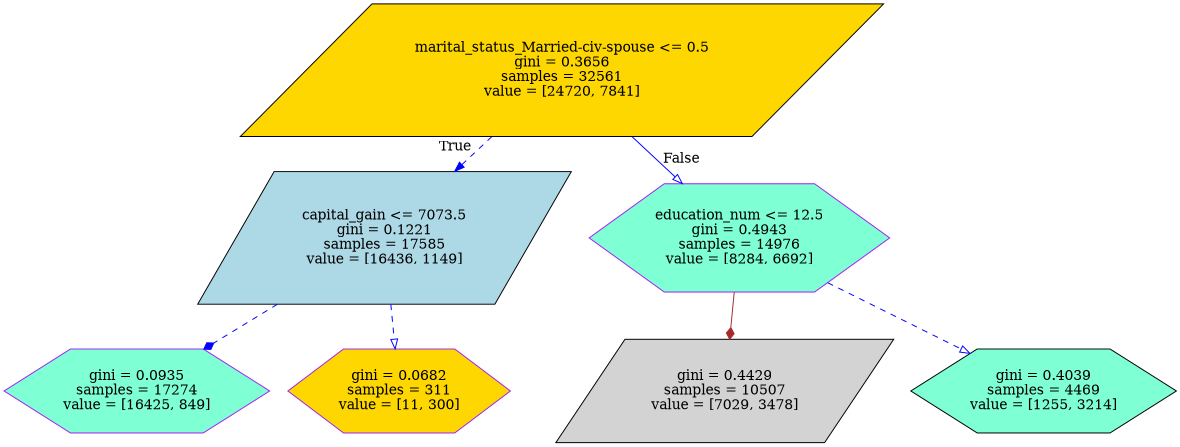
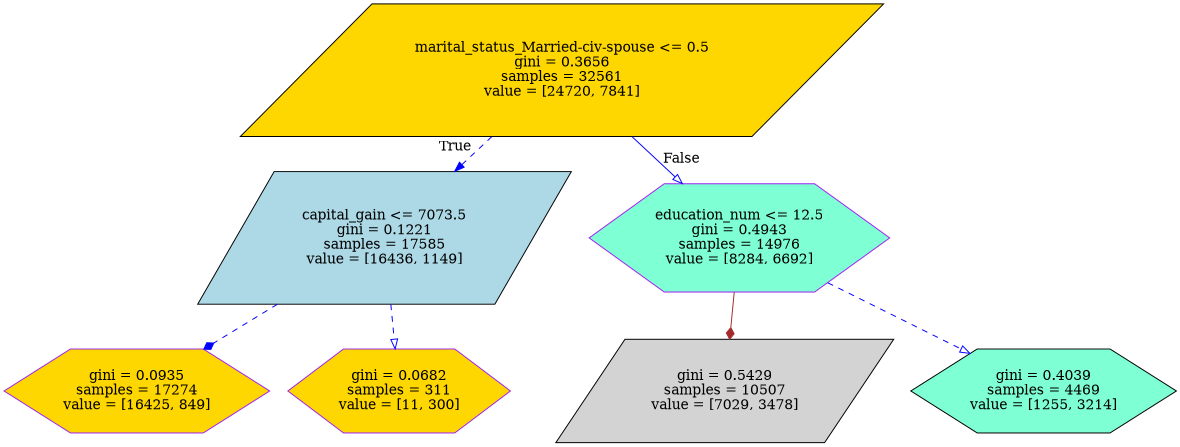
(137, 391) -> (137, 391)
(725, 391) -> (725, 391)
